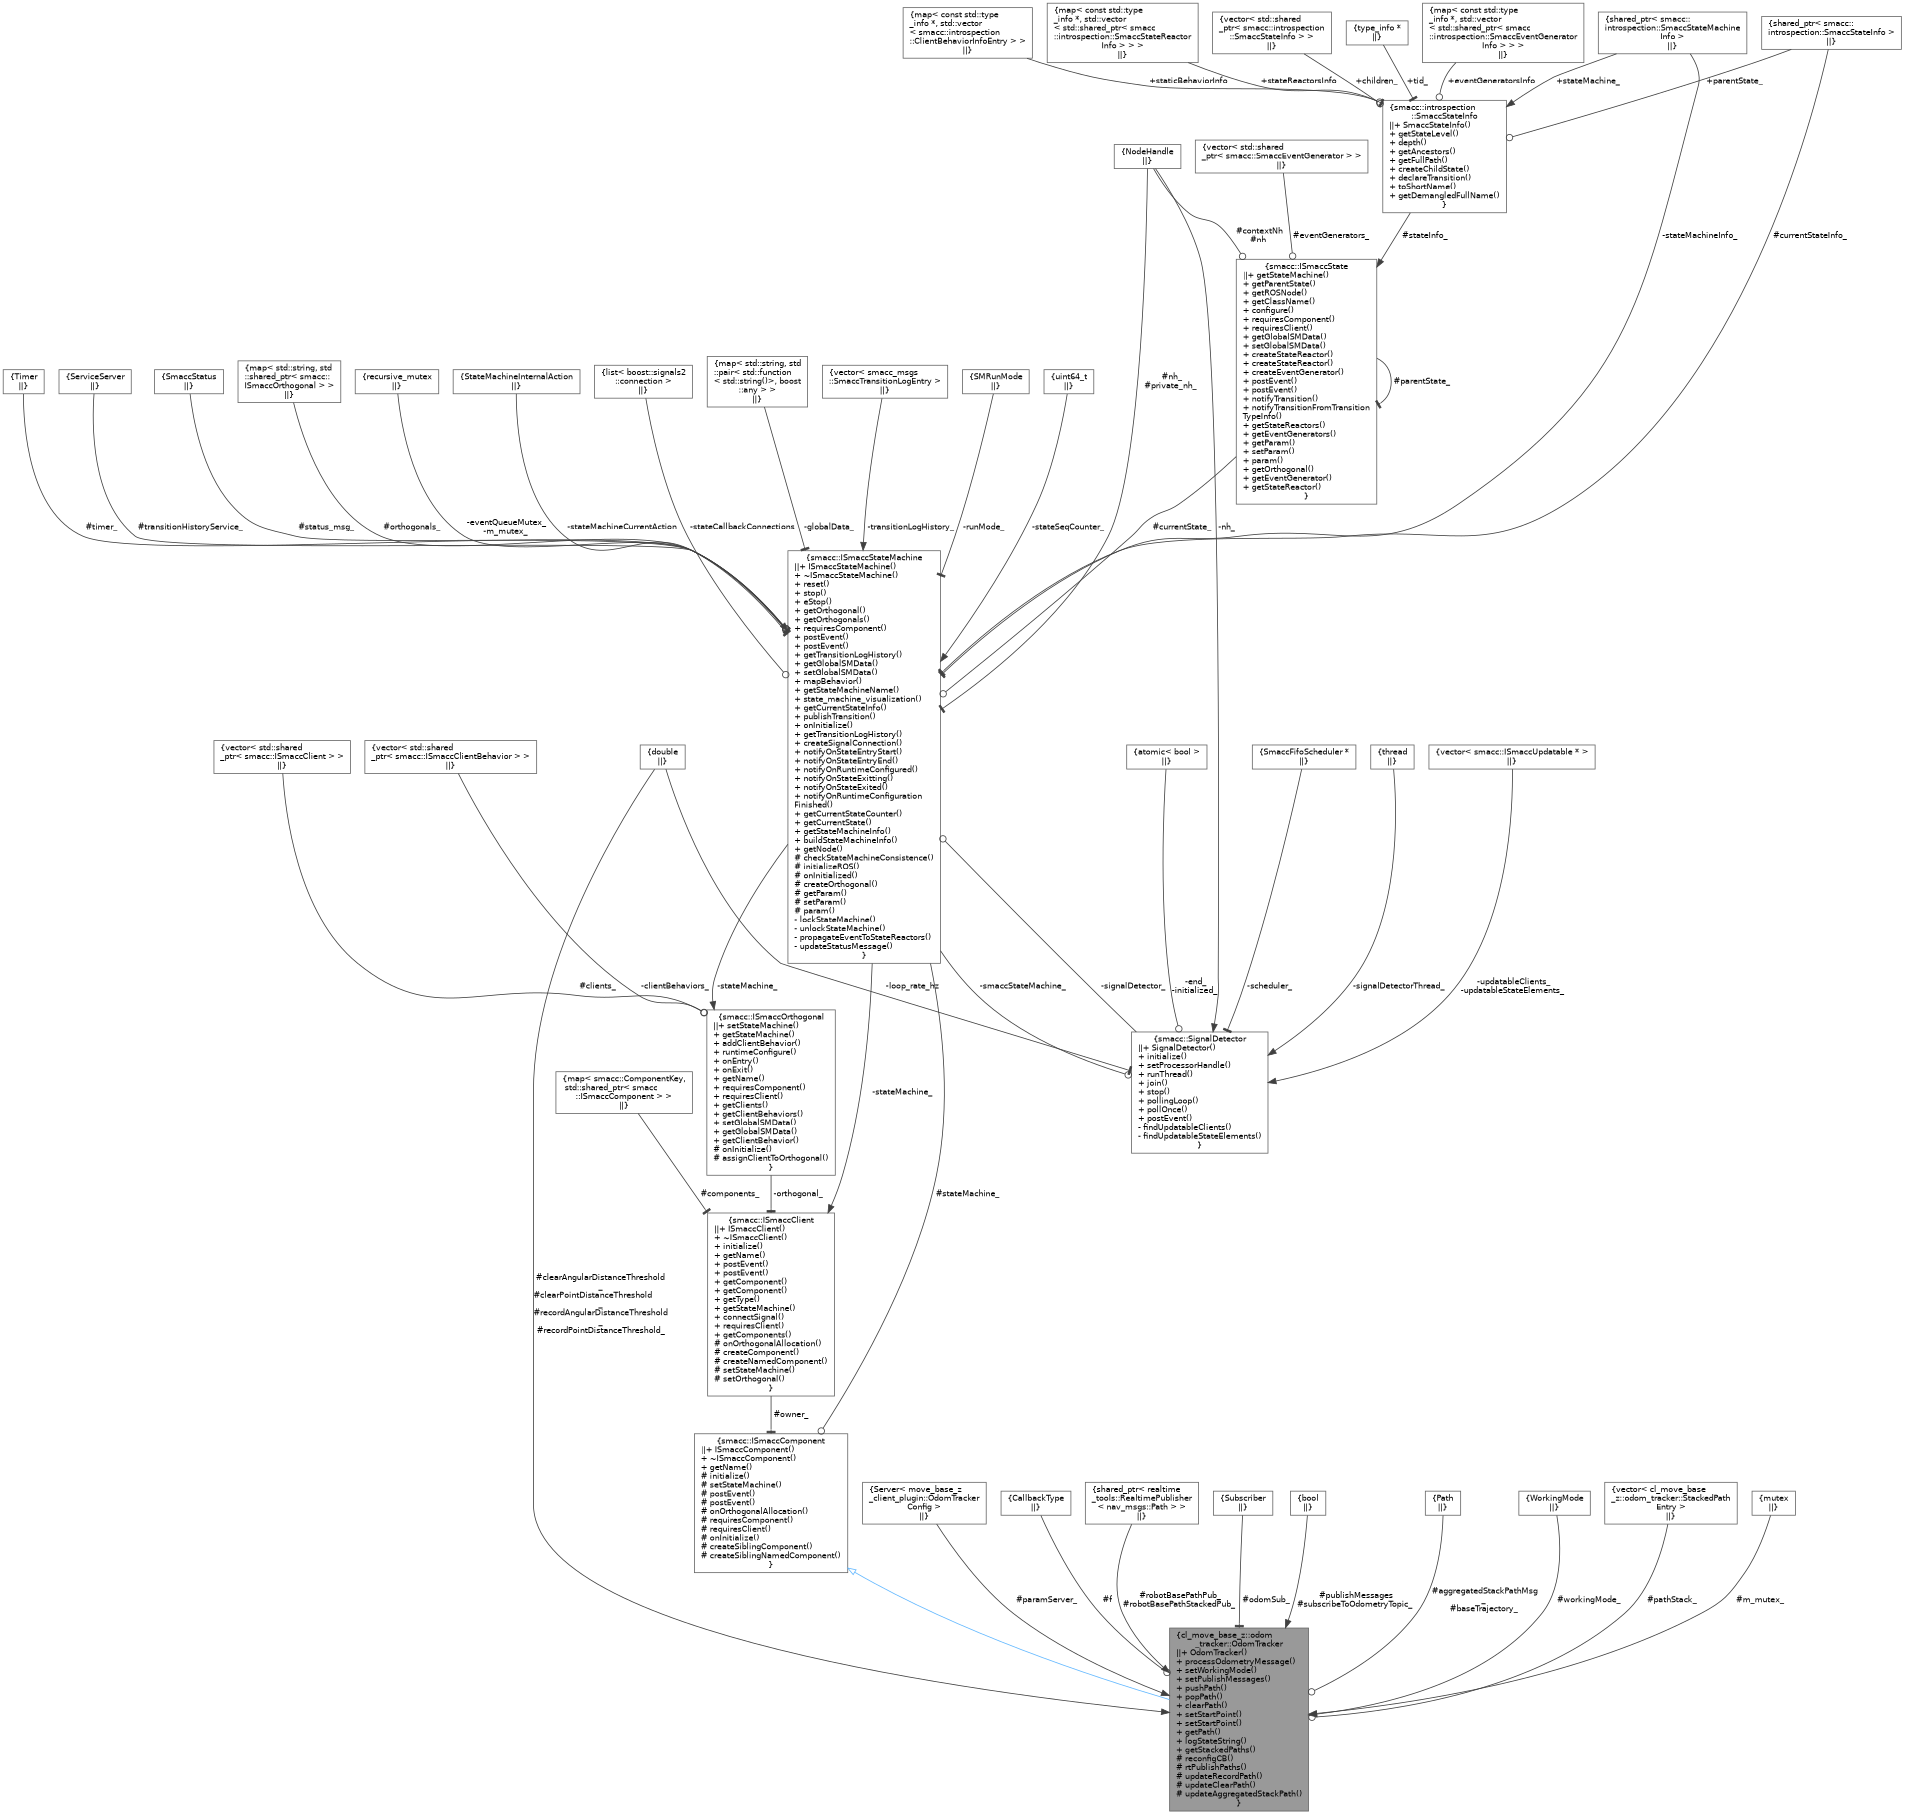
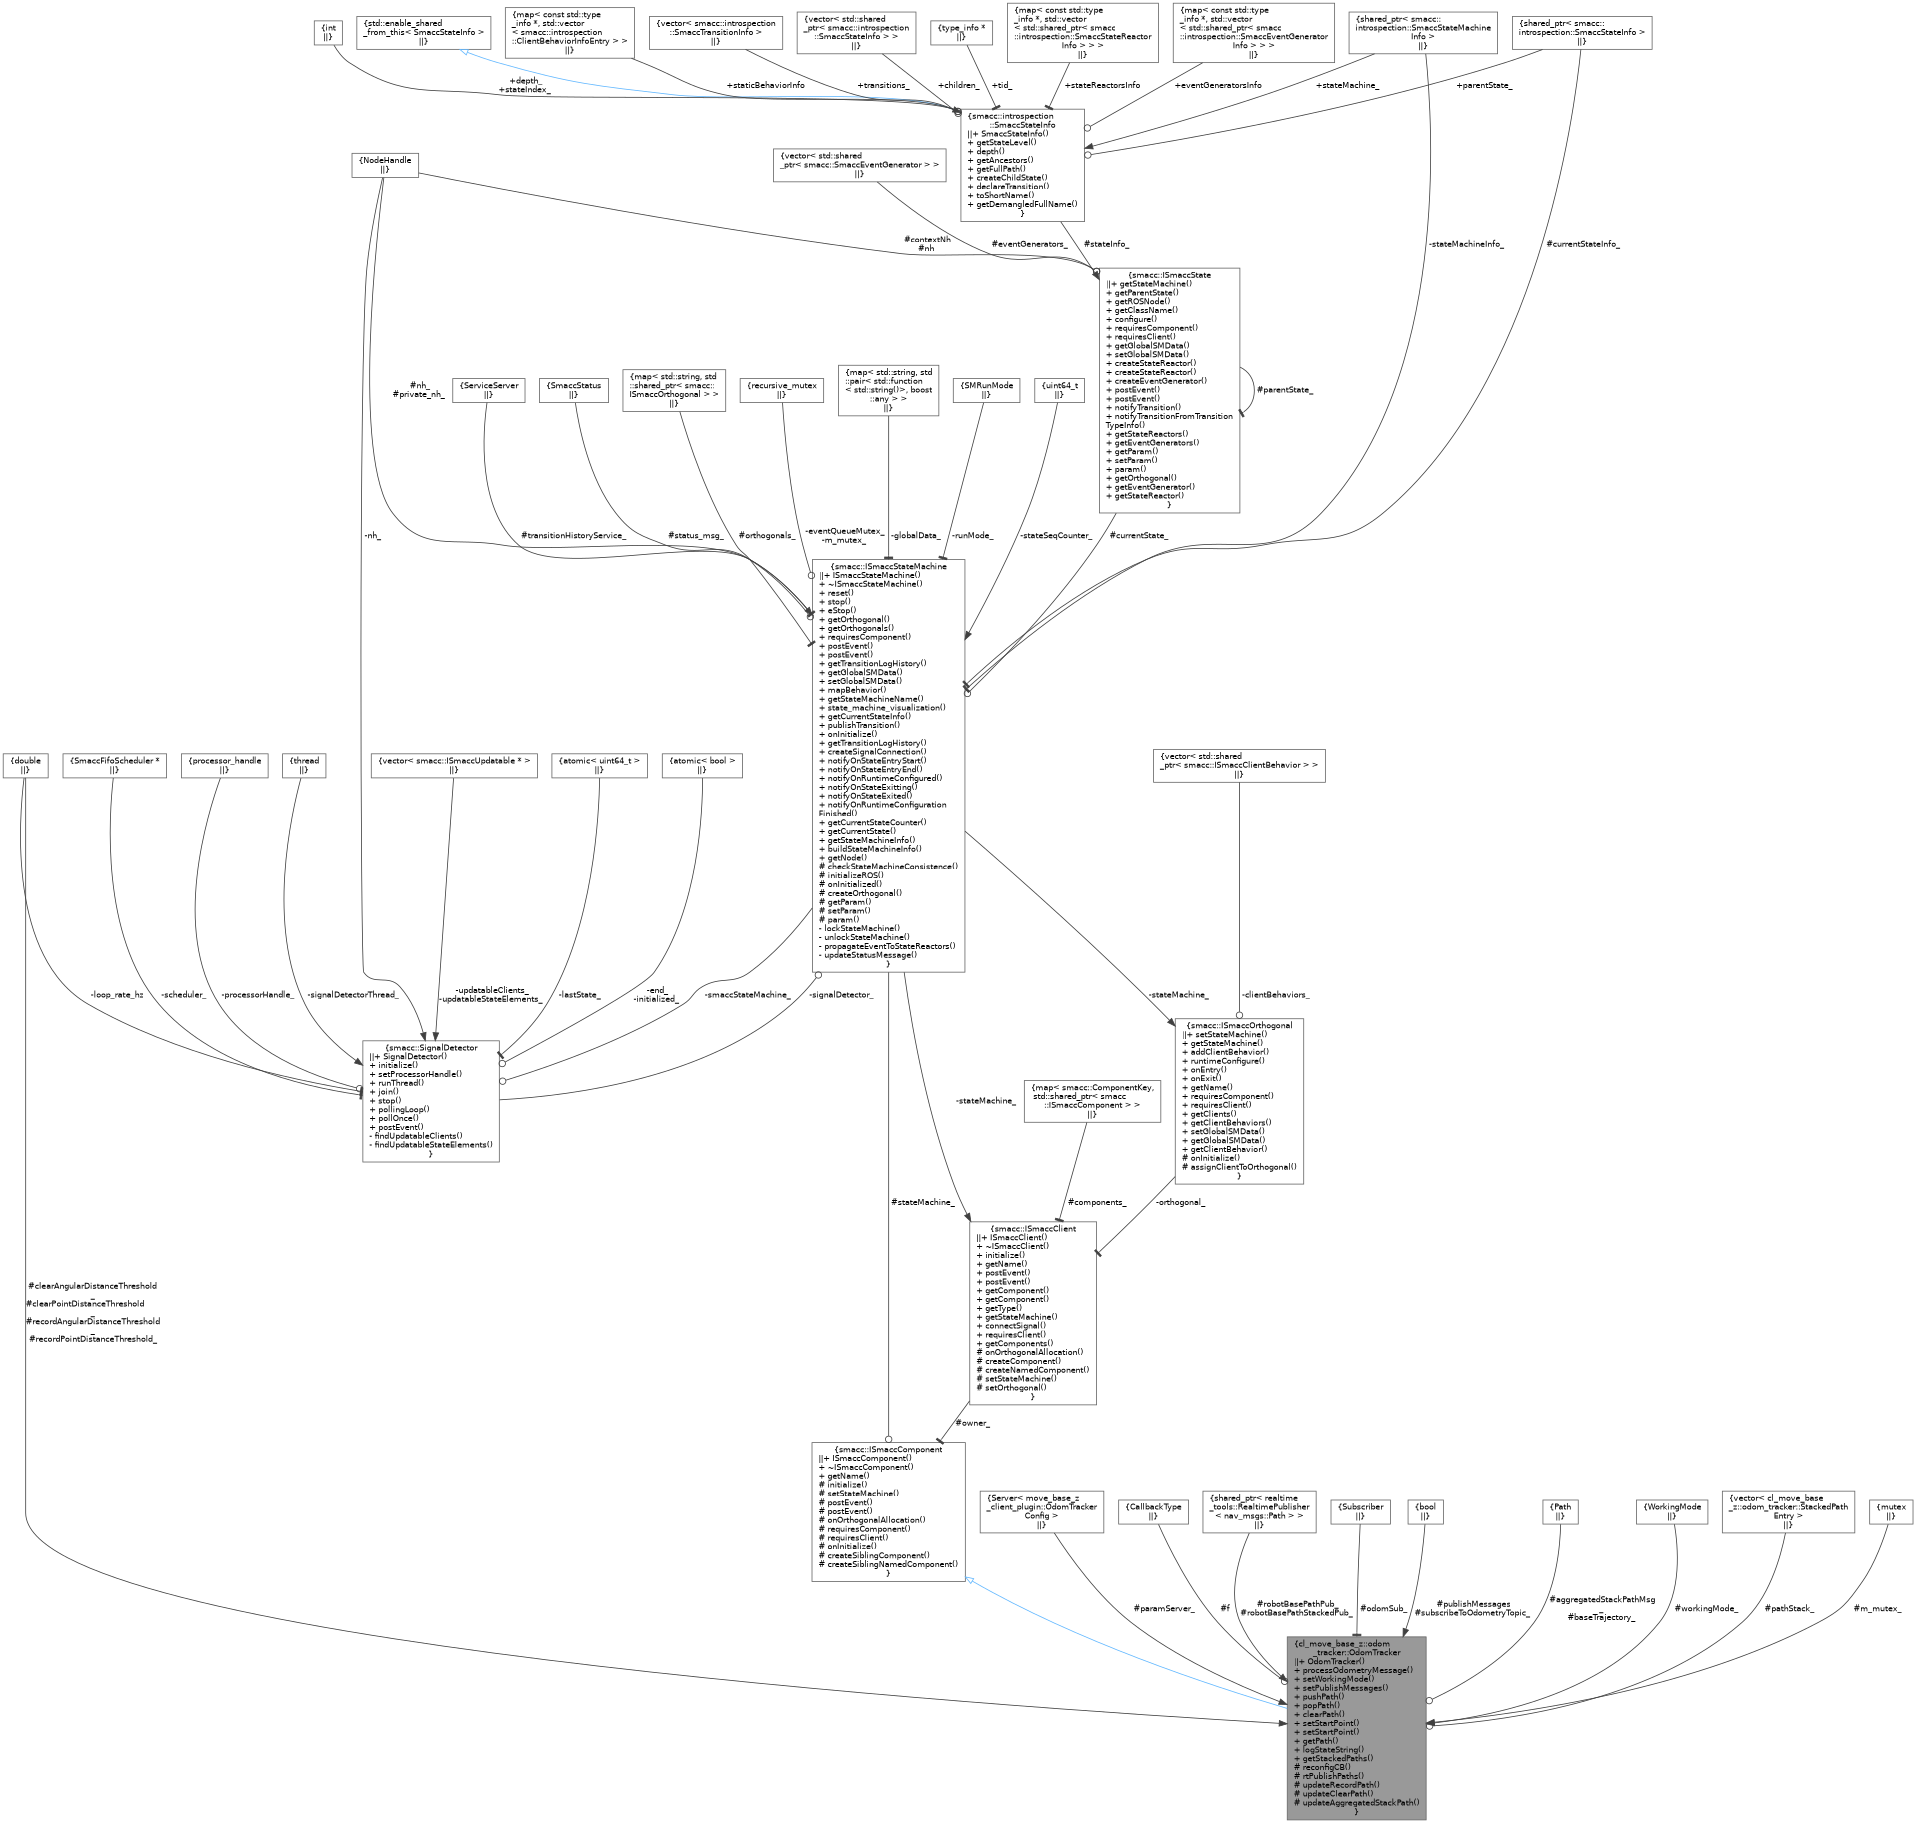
none -> (328, 33)
none -> (424, 33)
none -> (716, 33)
(24, 382) -> none
(517, 382) -> none
(643, 382) -> none
(885, 382) -> none
(282, 757) -> none
none -> (225, 766)
none -> (600, 766)
